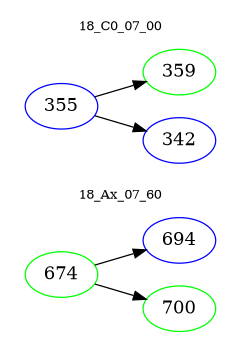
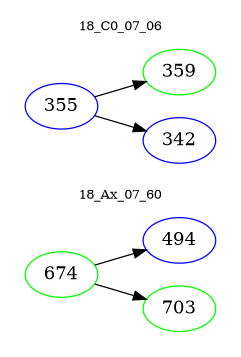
(120, 27) -> (120, 27)
(179, 240) -> (179, 240)
(179, 309) -> (179, 309)
